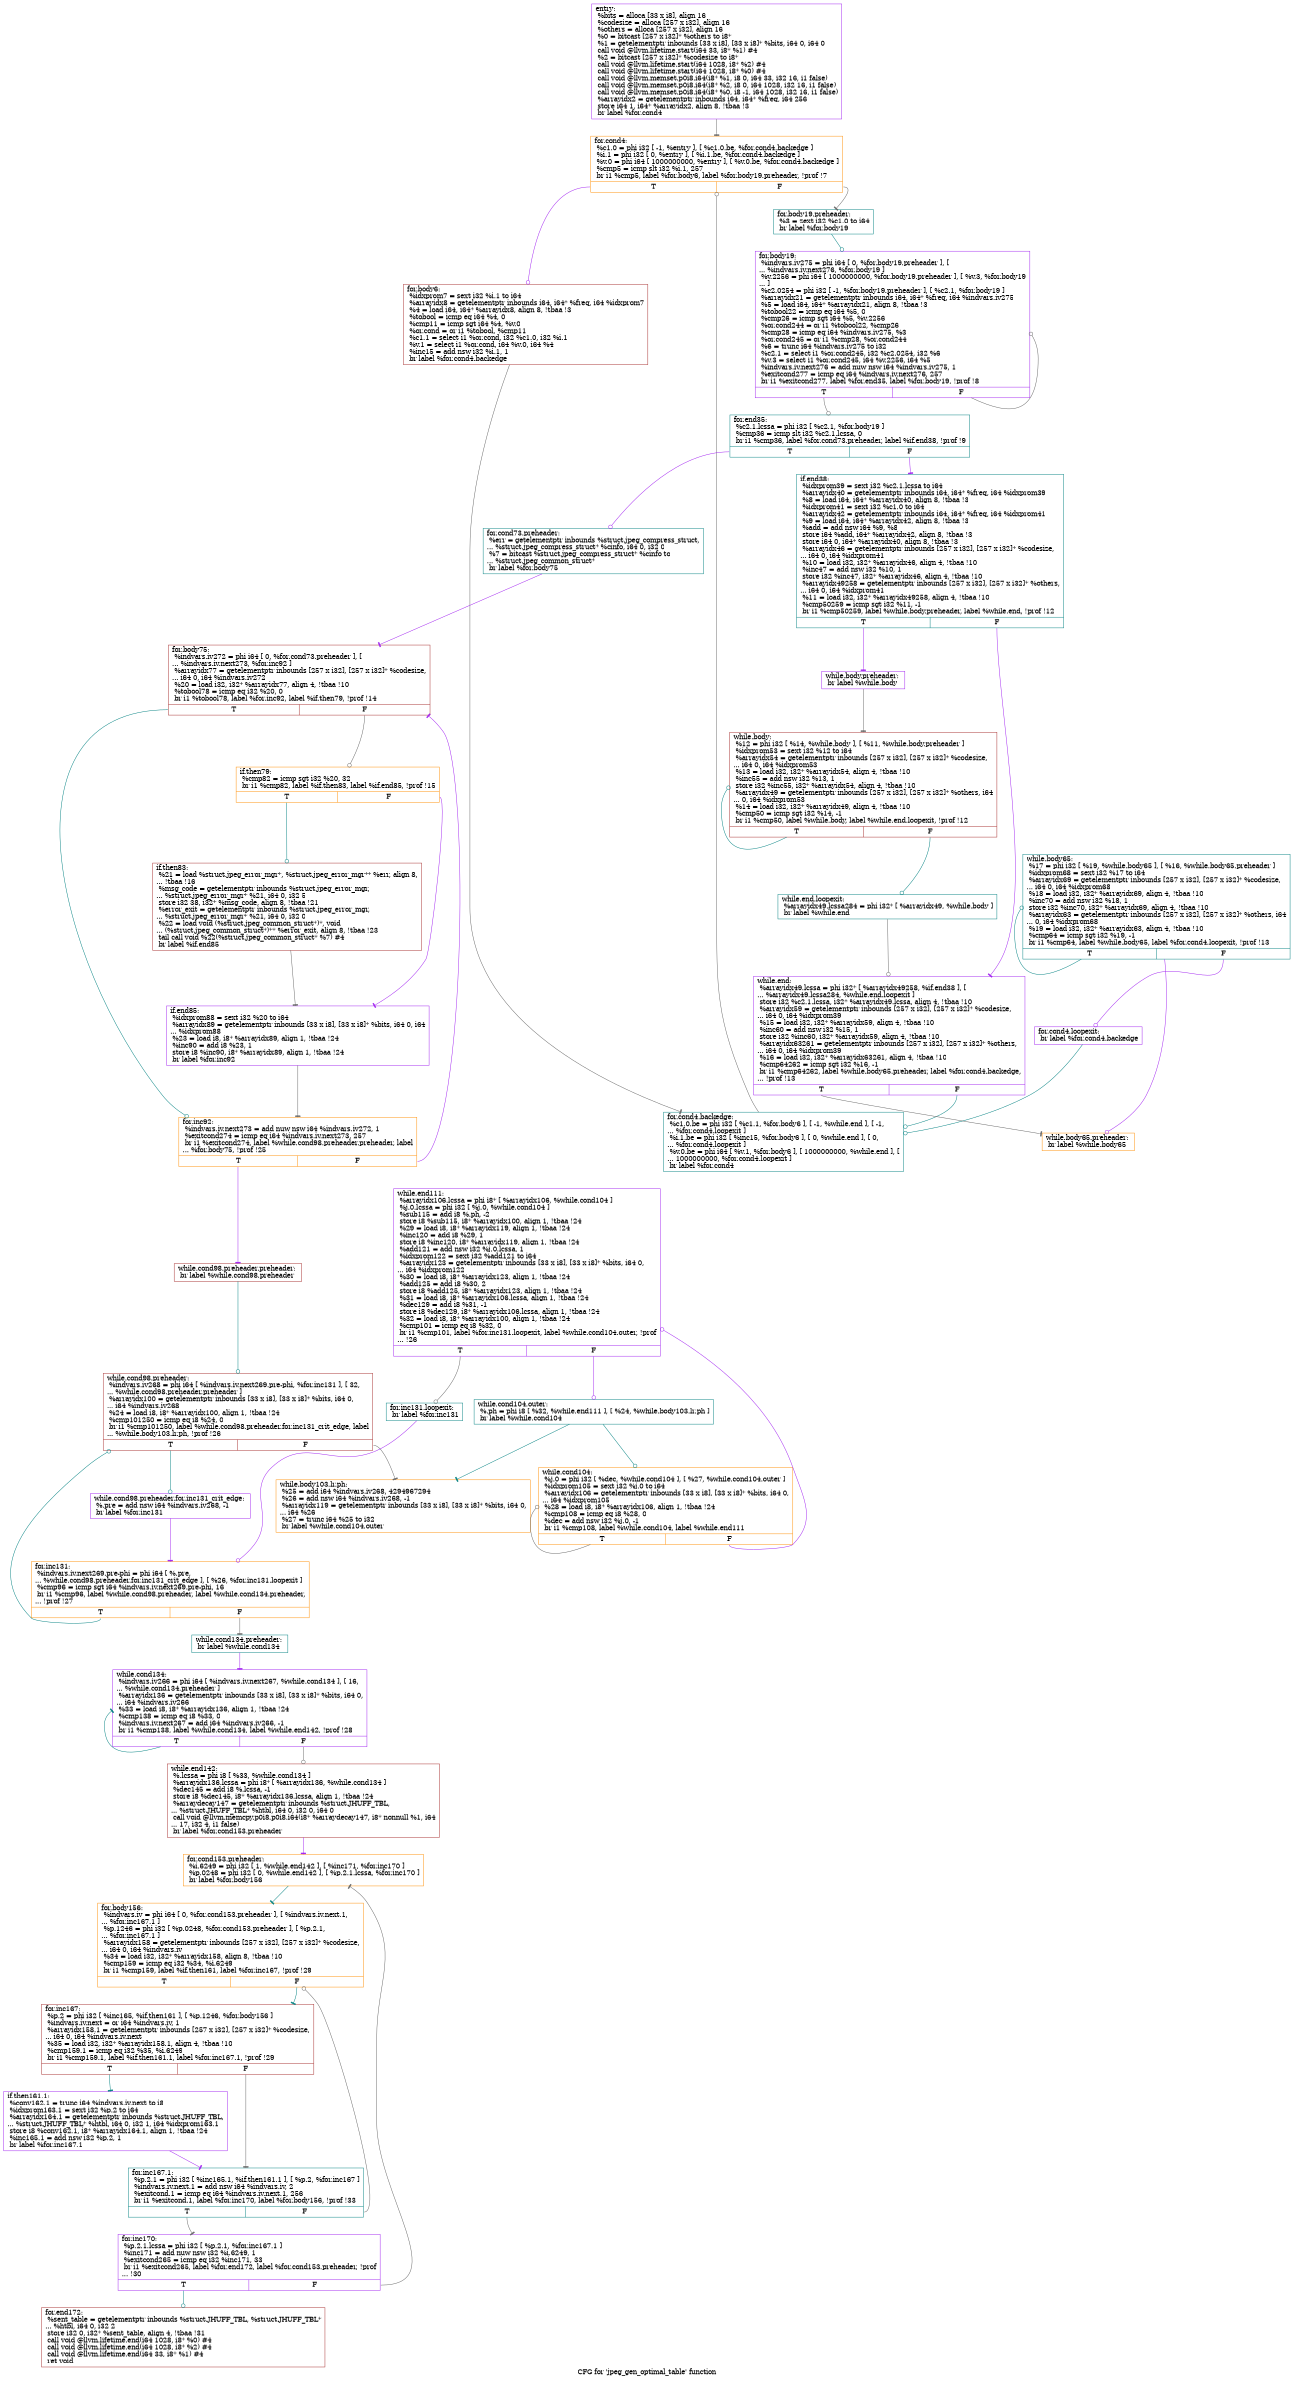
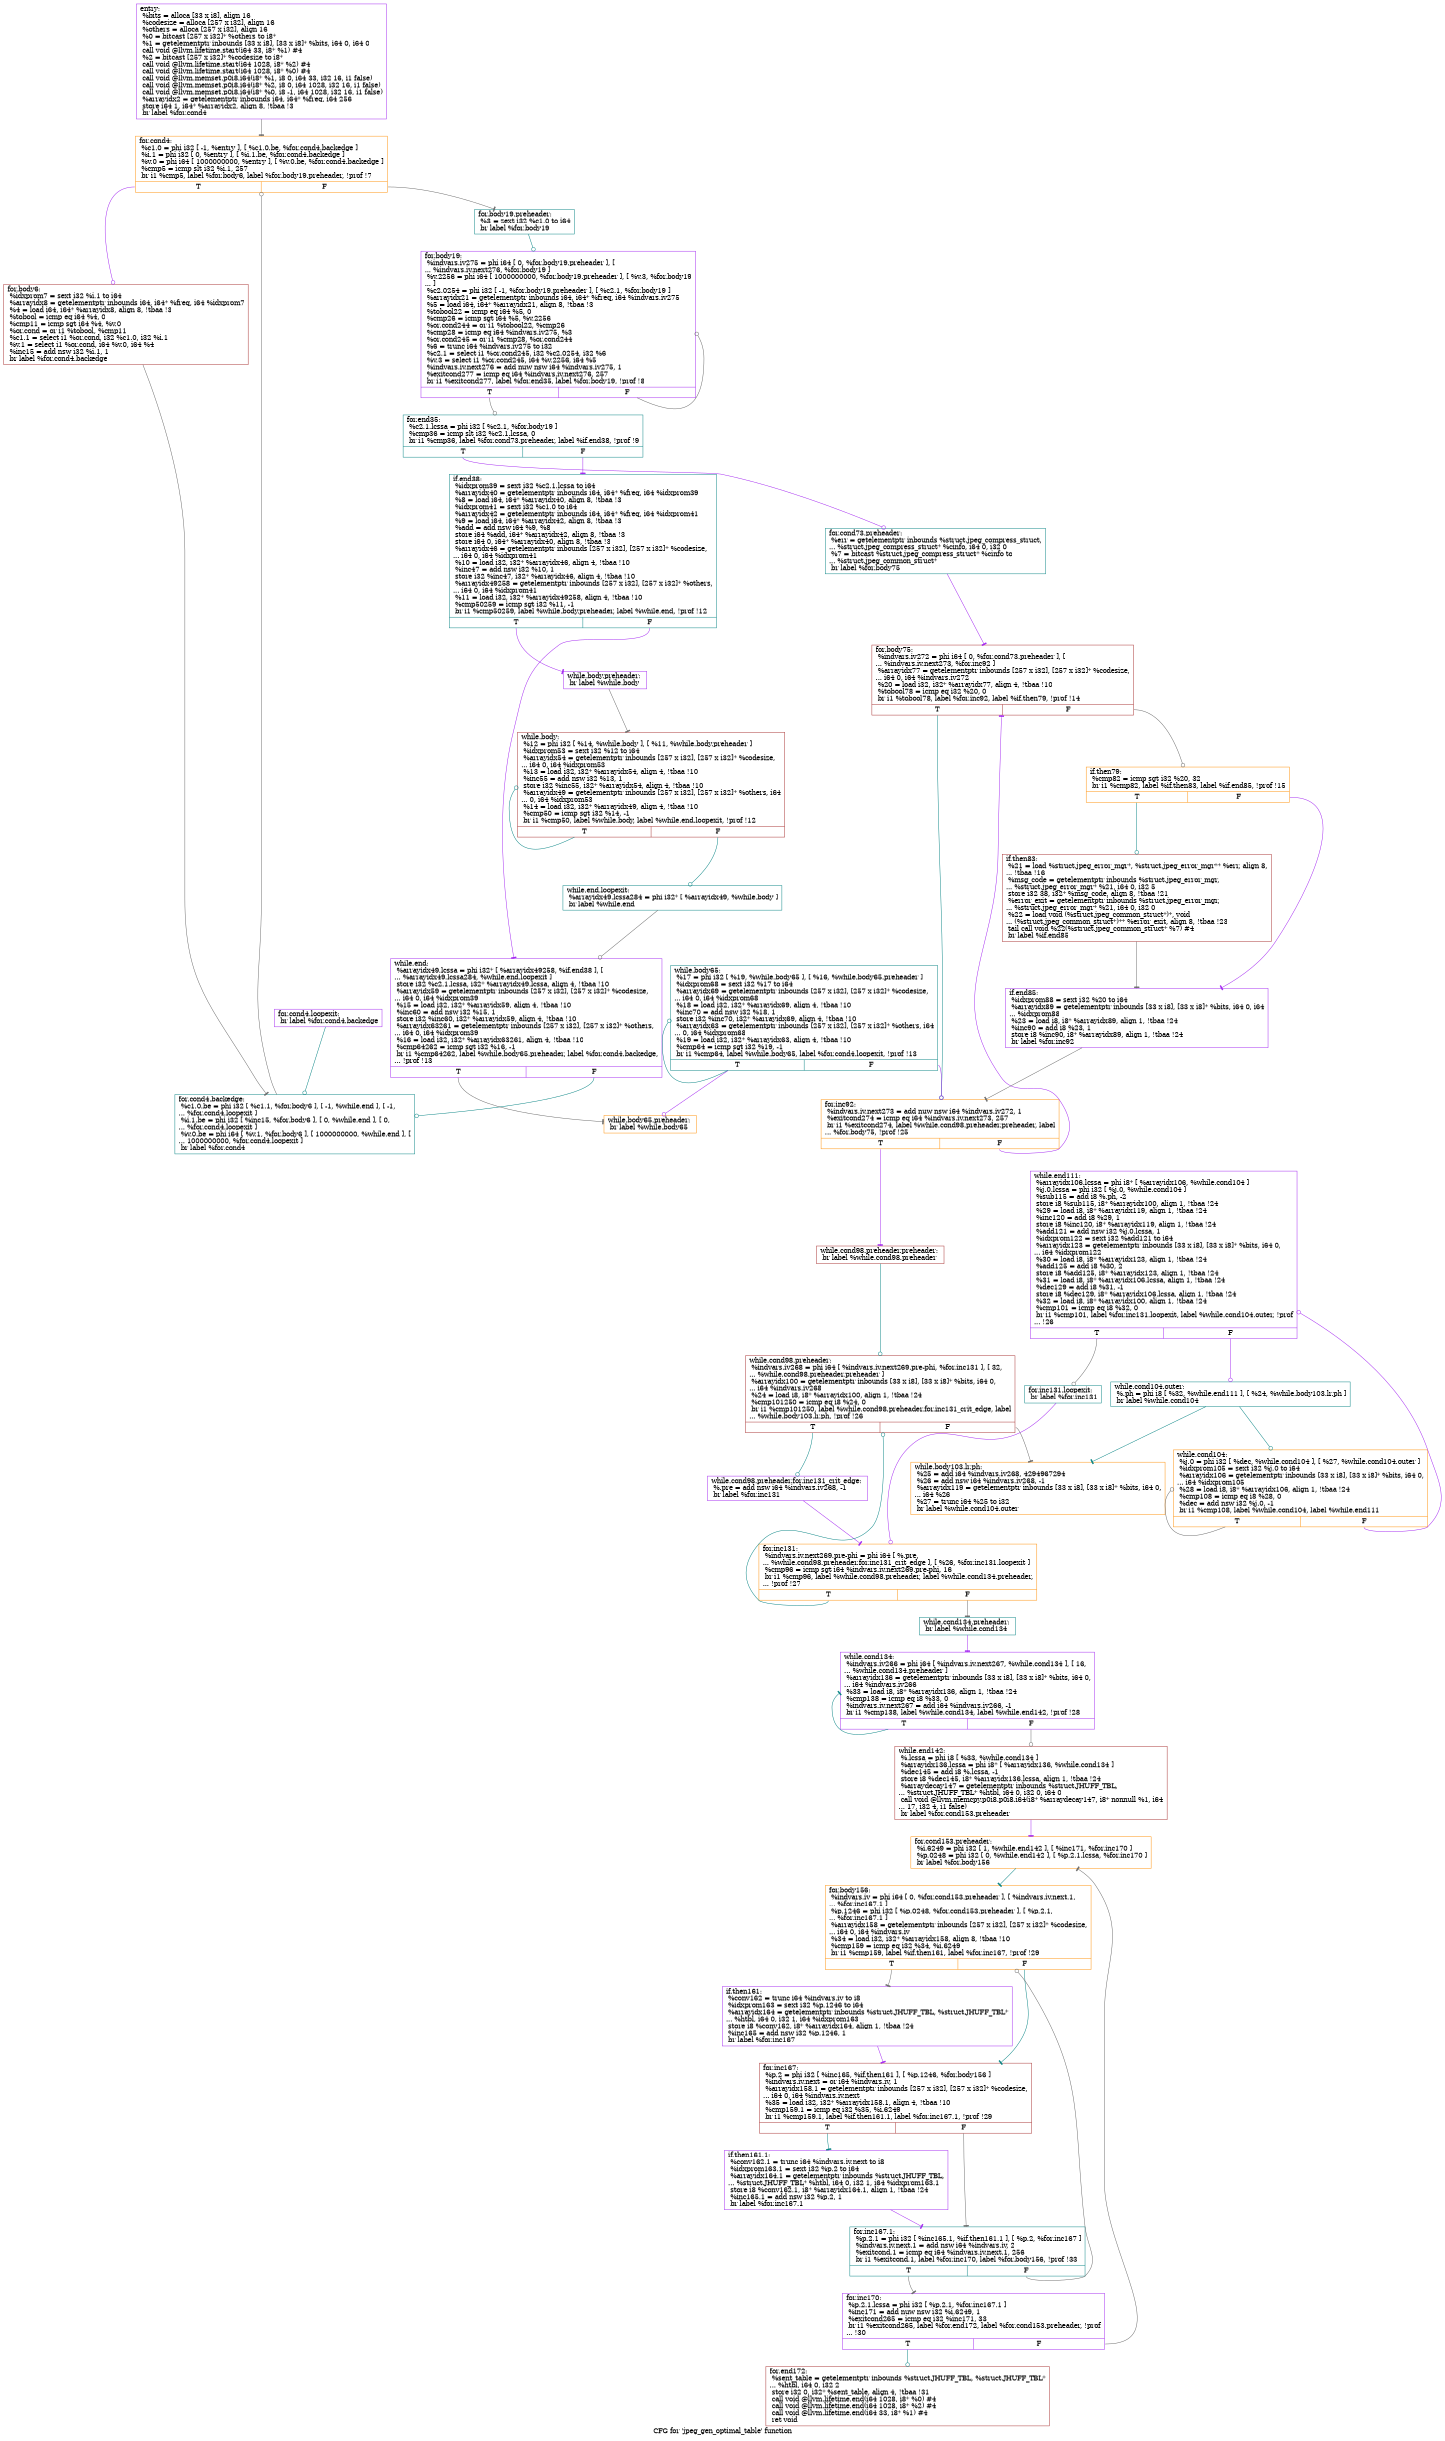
(1156, 974) -> (942, 1080)
none -> (867, 2016)
